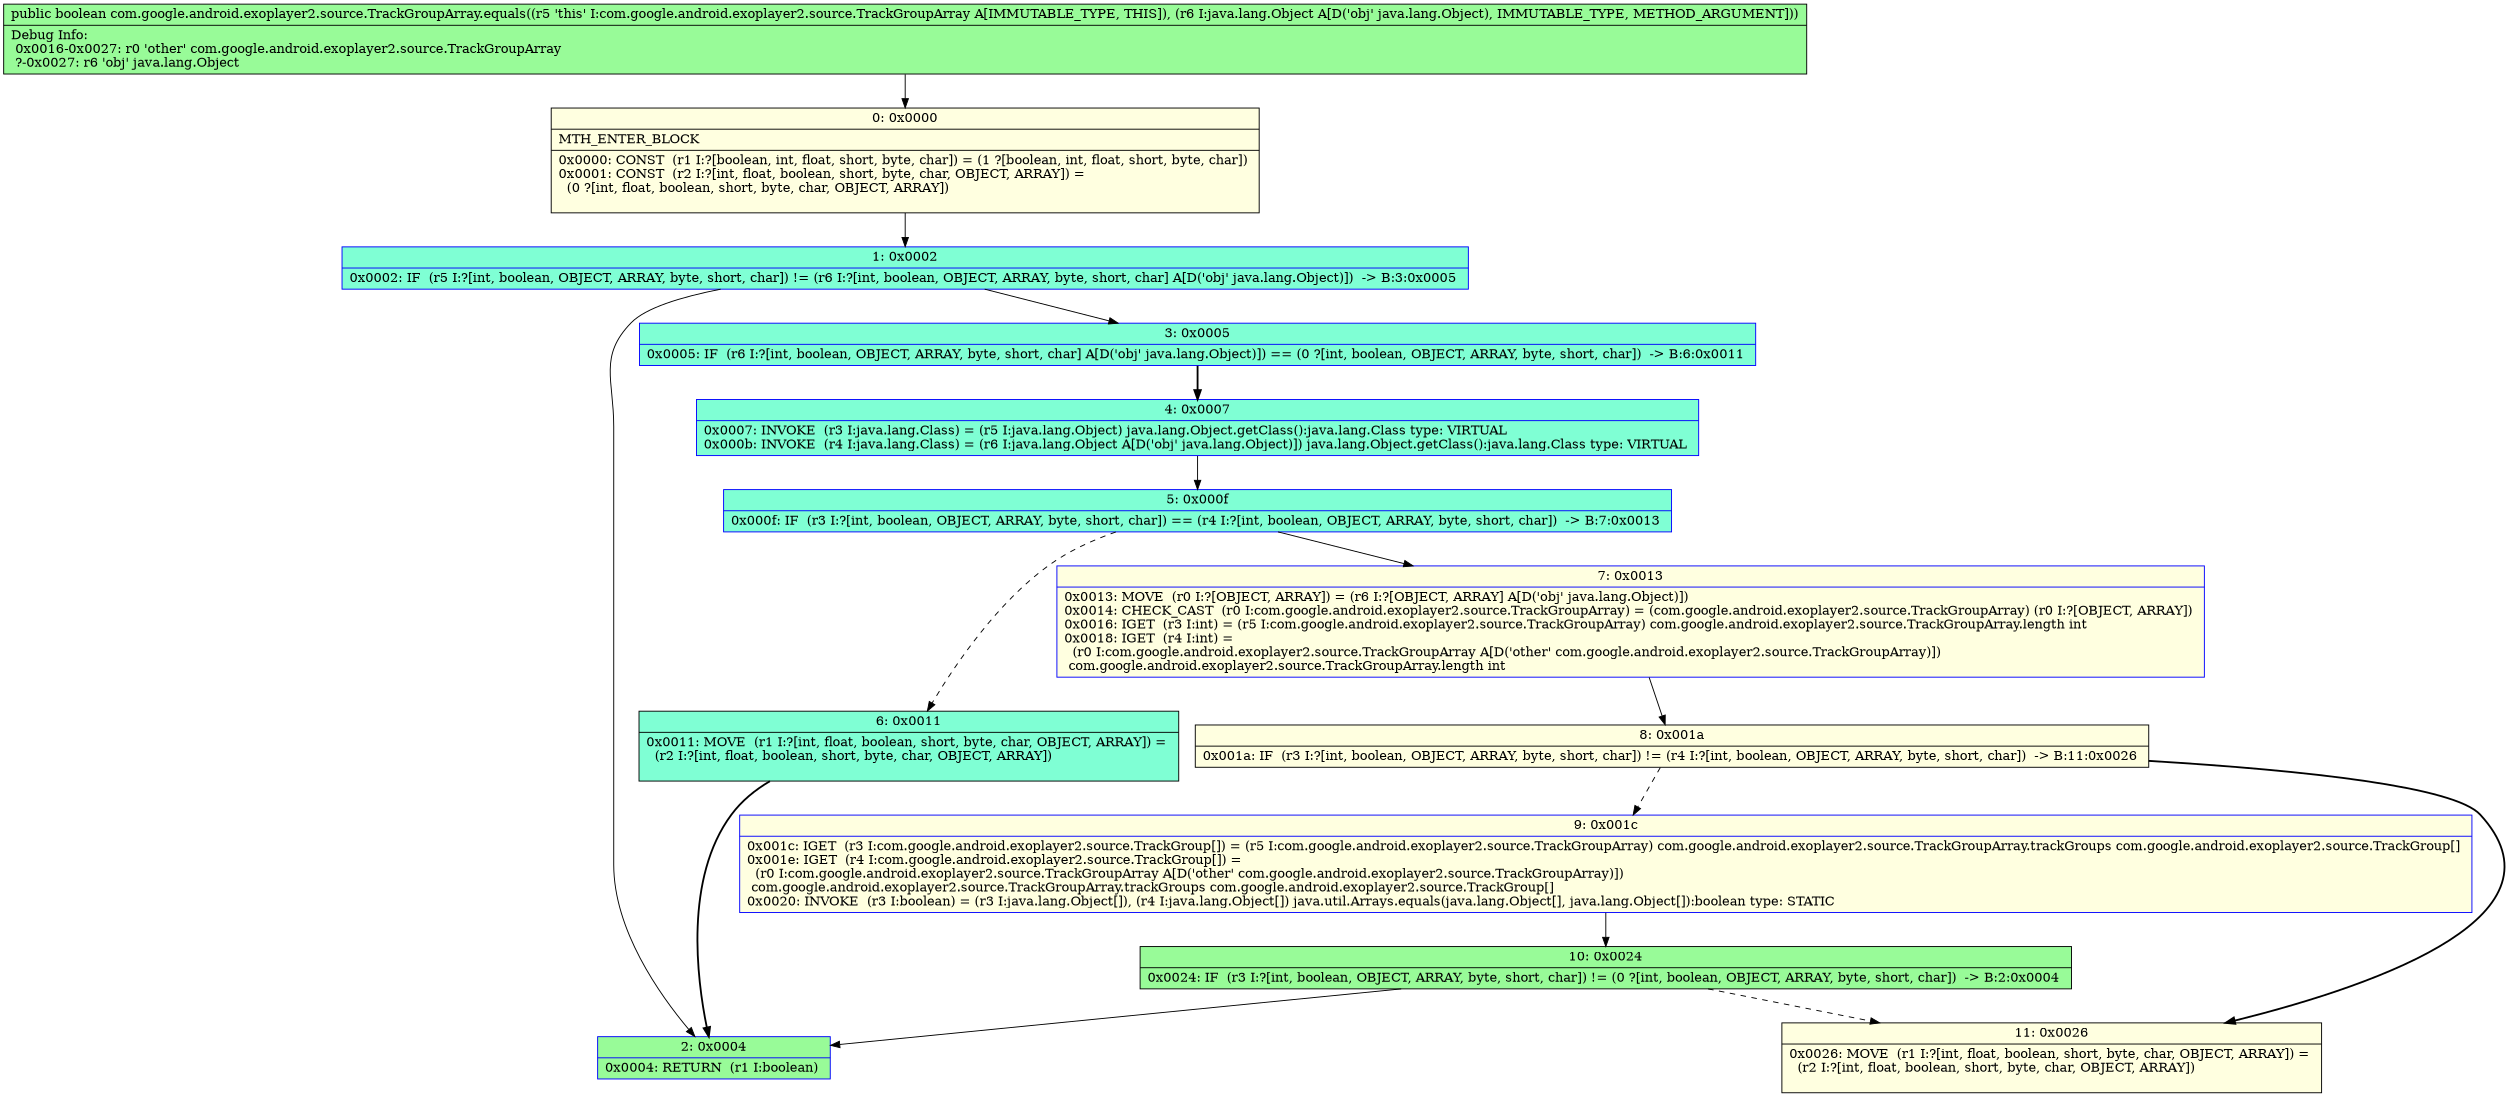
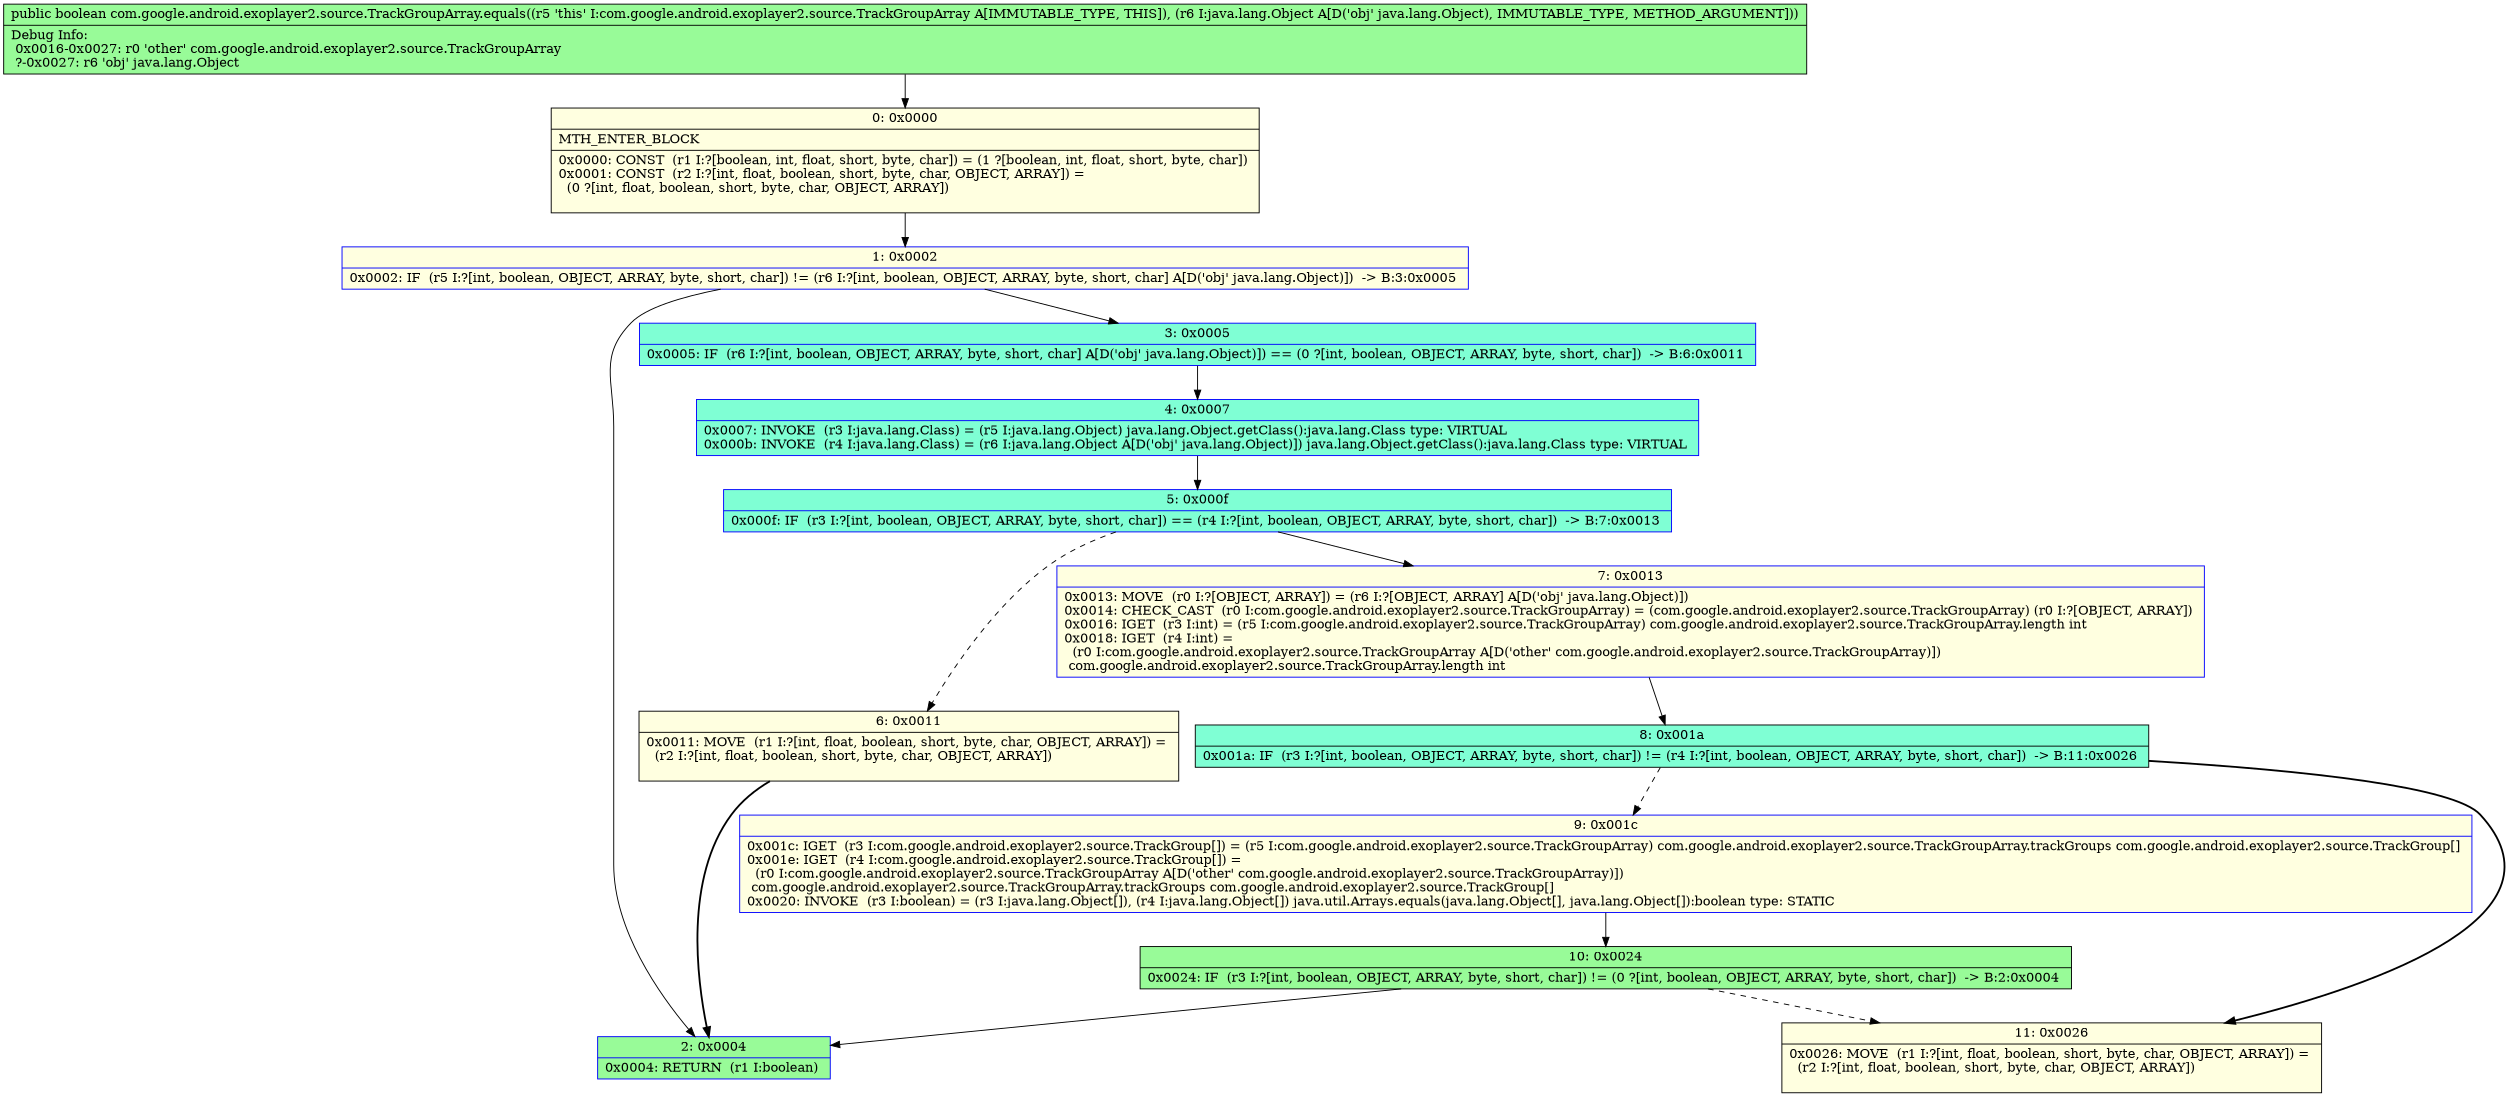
(905, 268) -> (905, 268)
(1198, 378) -> (1198, 378)
(909, 746) -> (909, 746)
(1672, 746) -> (1672, 746)
